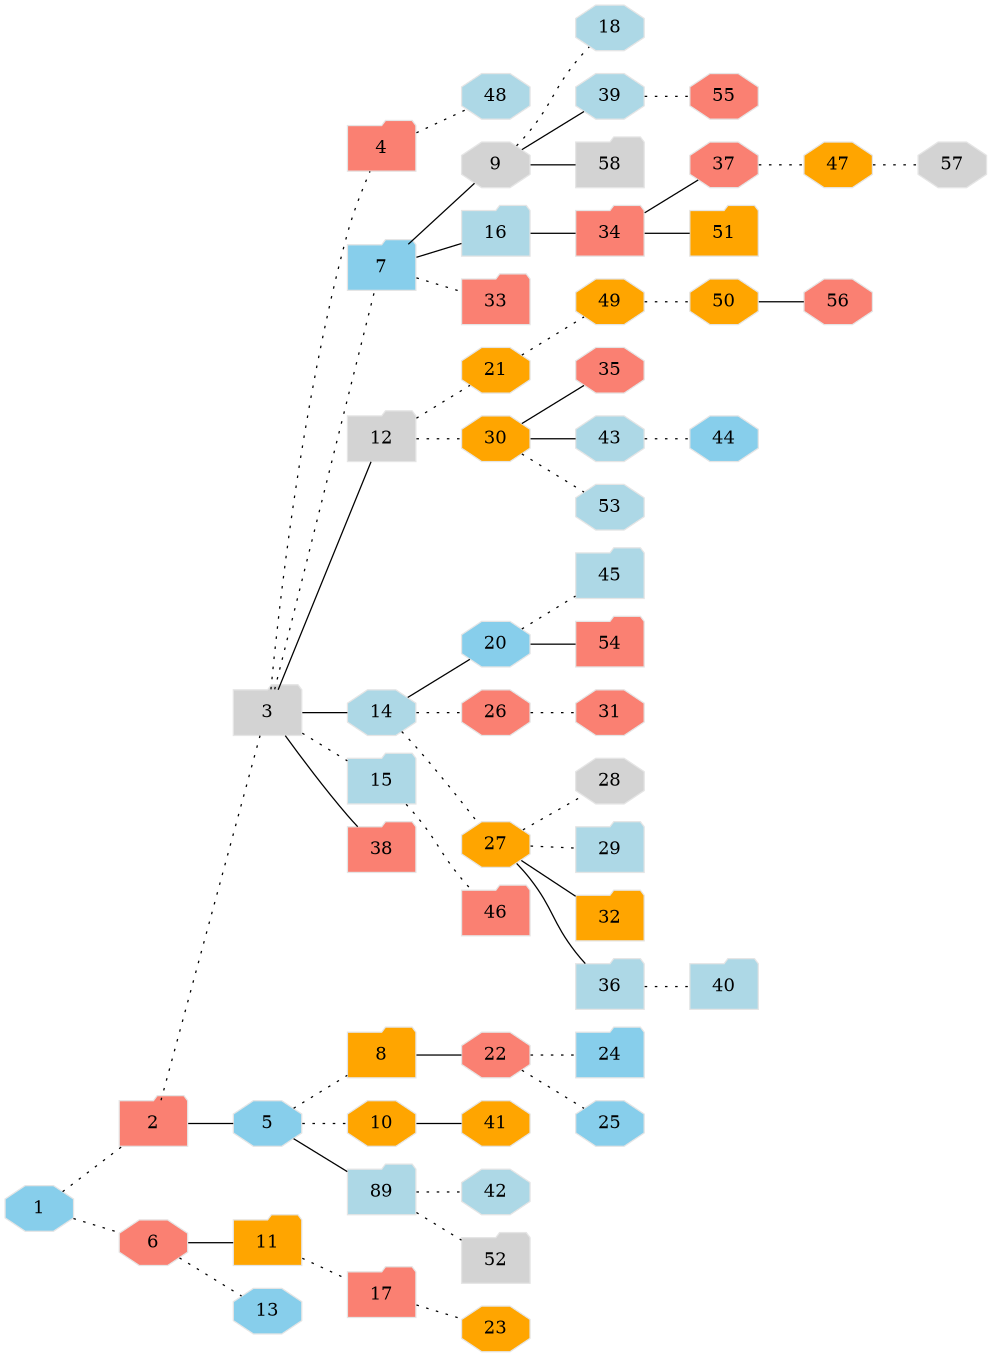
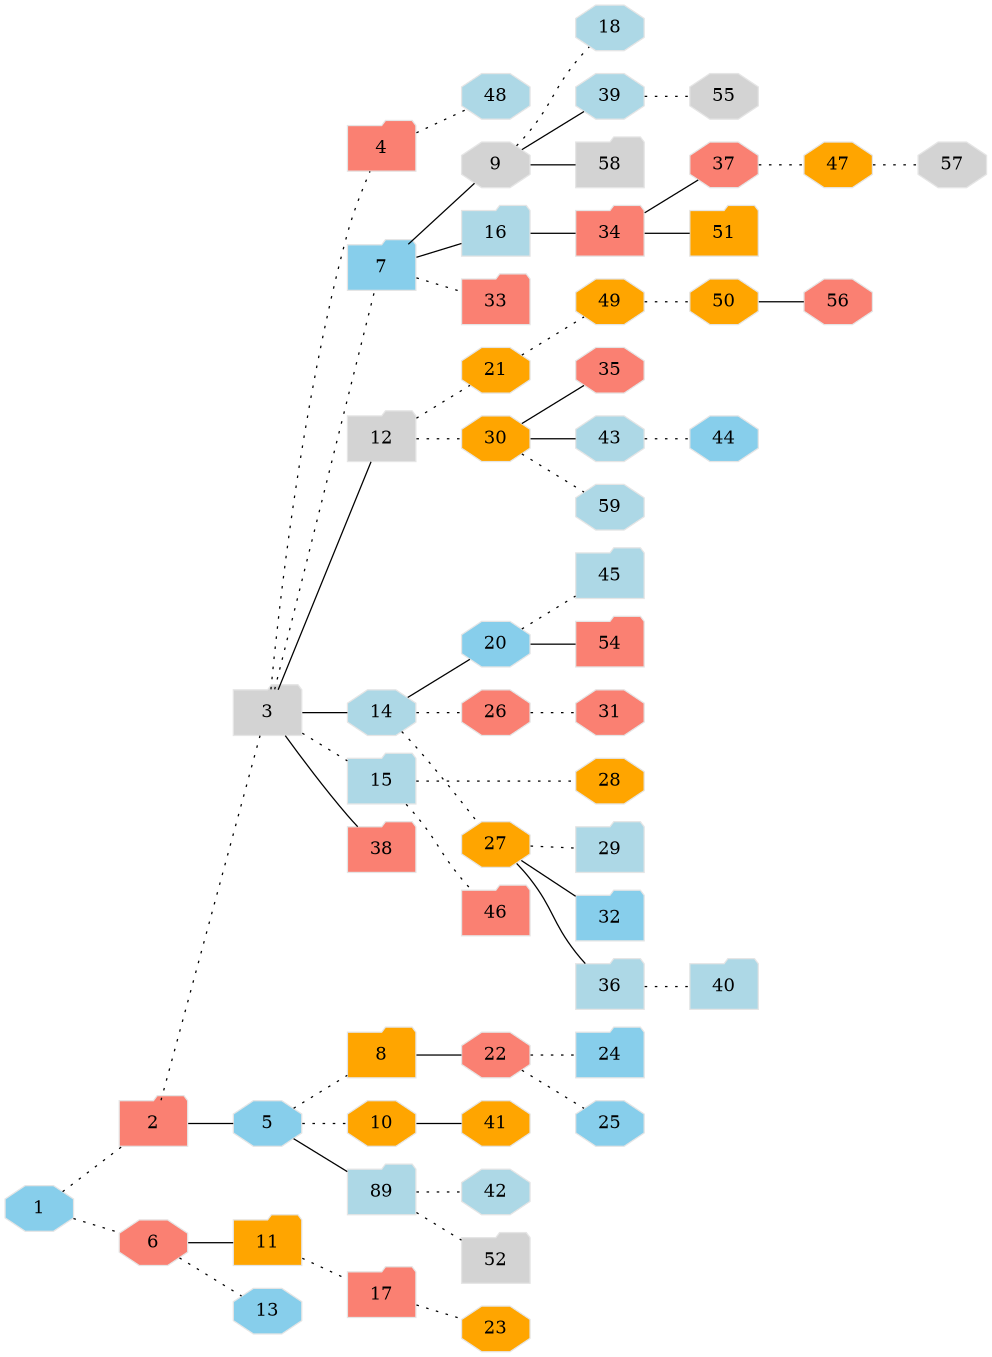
(724, 96) -> (724, 96)
(610, 507) -> (610, 507)
(610, 781) -> (610, 781)
(553, 813) -> (496, 781)
(610, 918) -> (610, 918)
